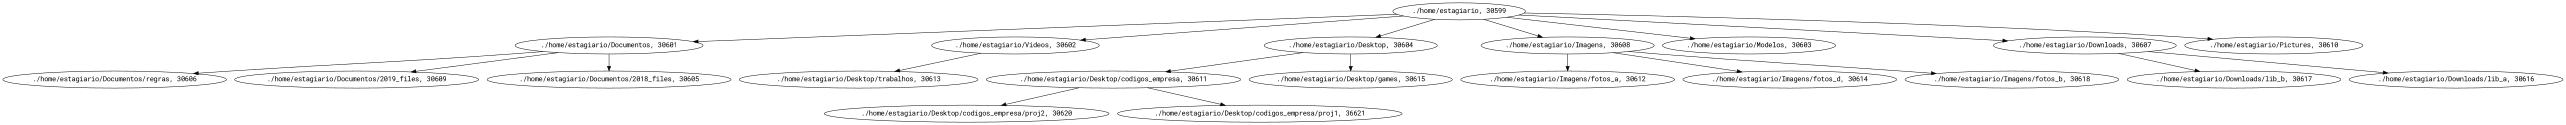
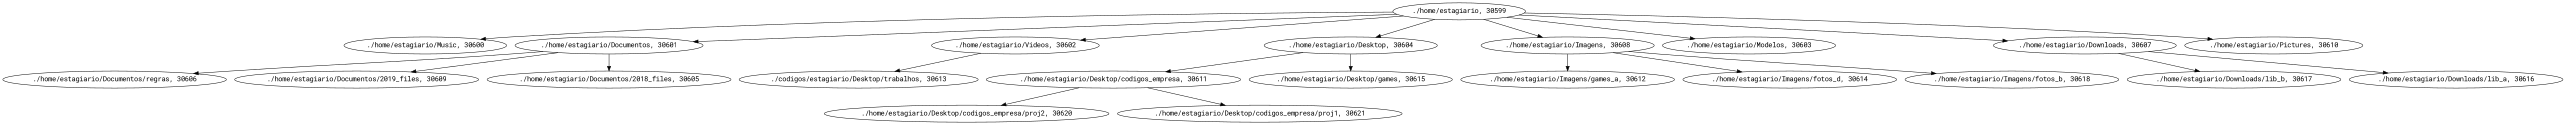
none -> (425, 45)
(859, 80) -> (859, 80)
(1568, 80) -> (1568, 80)
(1260, 114) -> (1260, 114)
